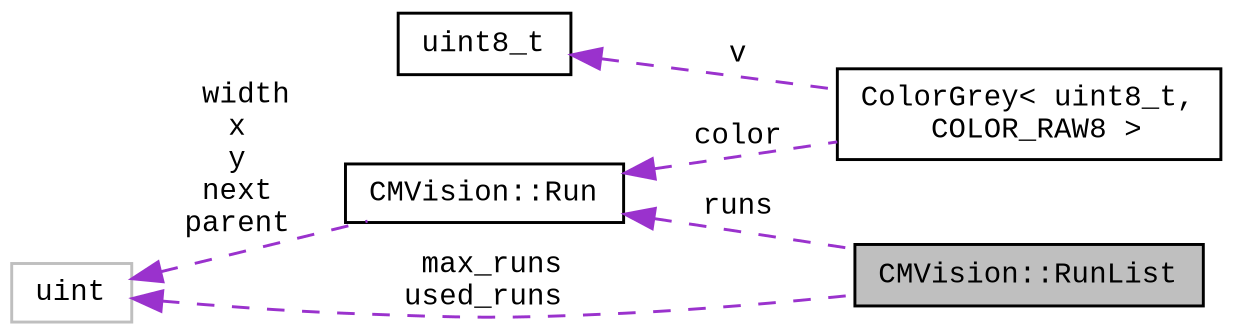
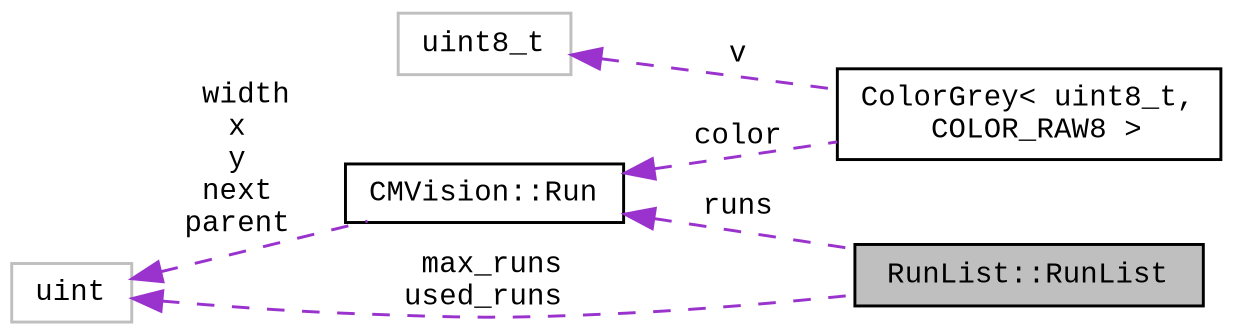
(485, 44) -> (485, 44)
(1029, 275) -> (1029, 275)
